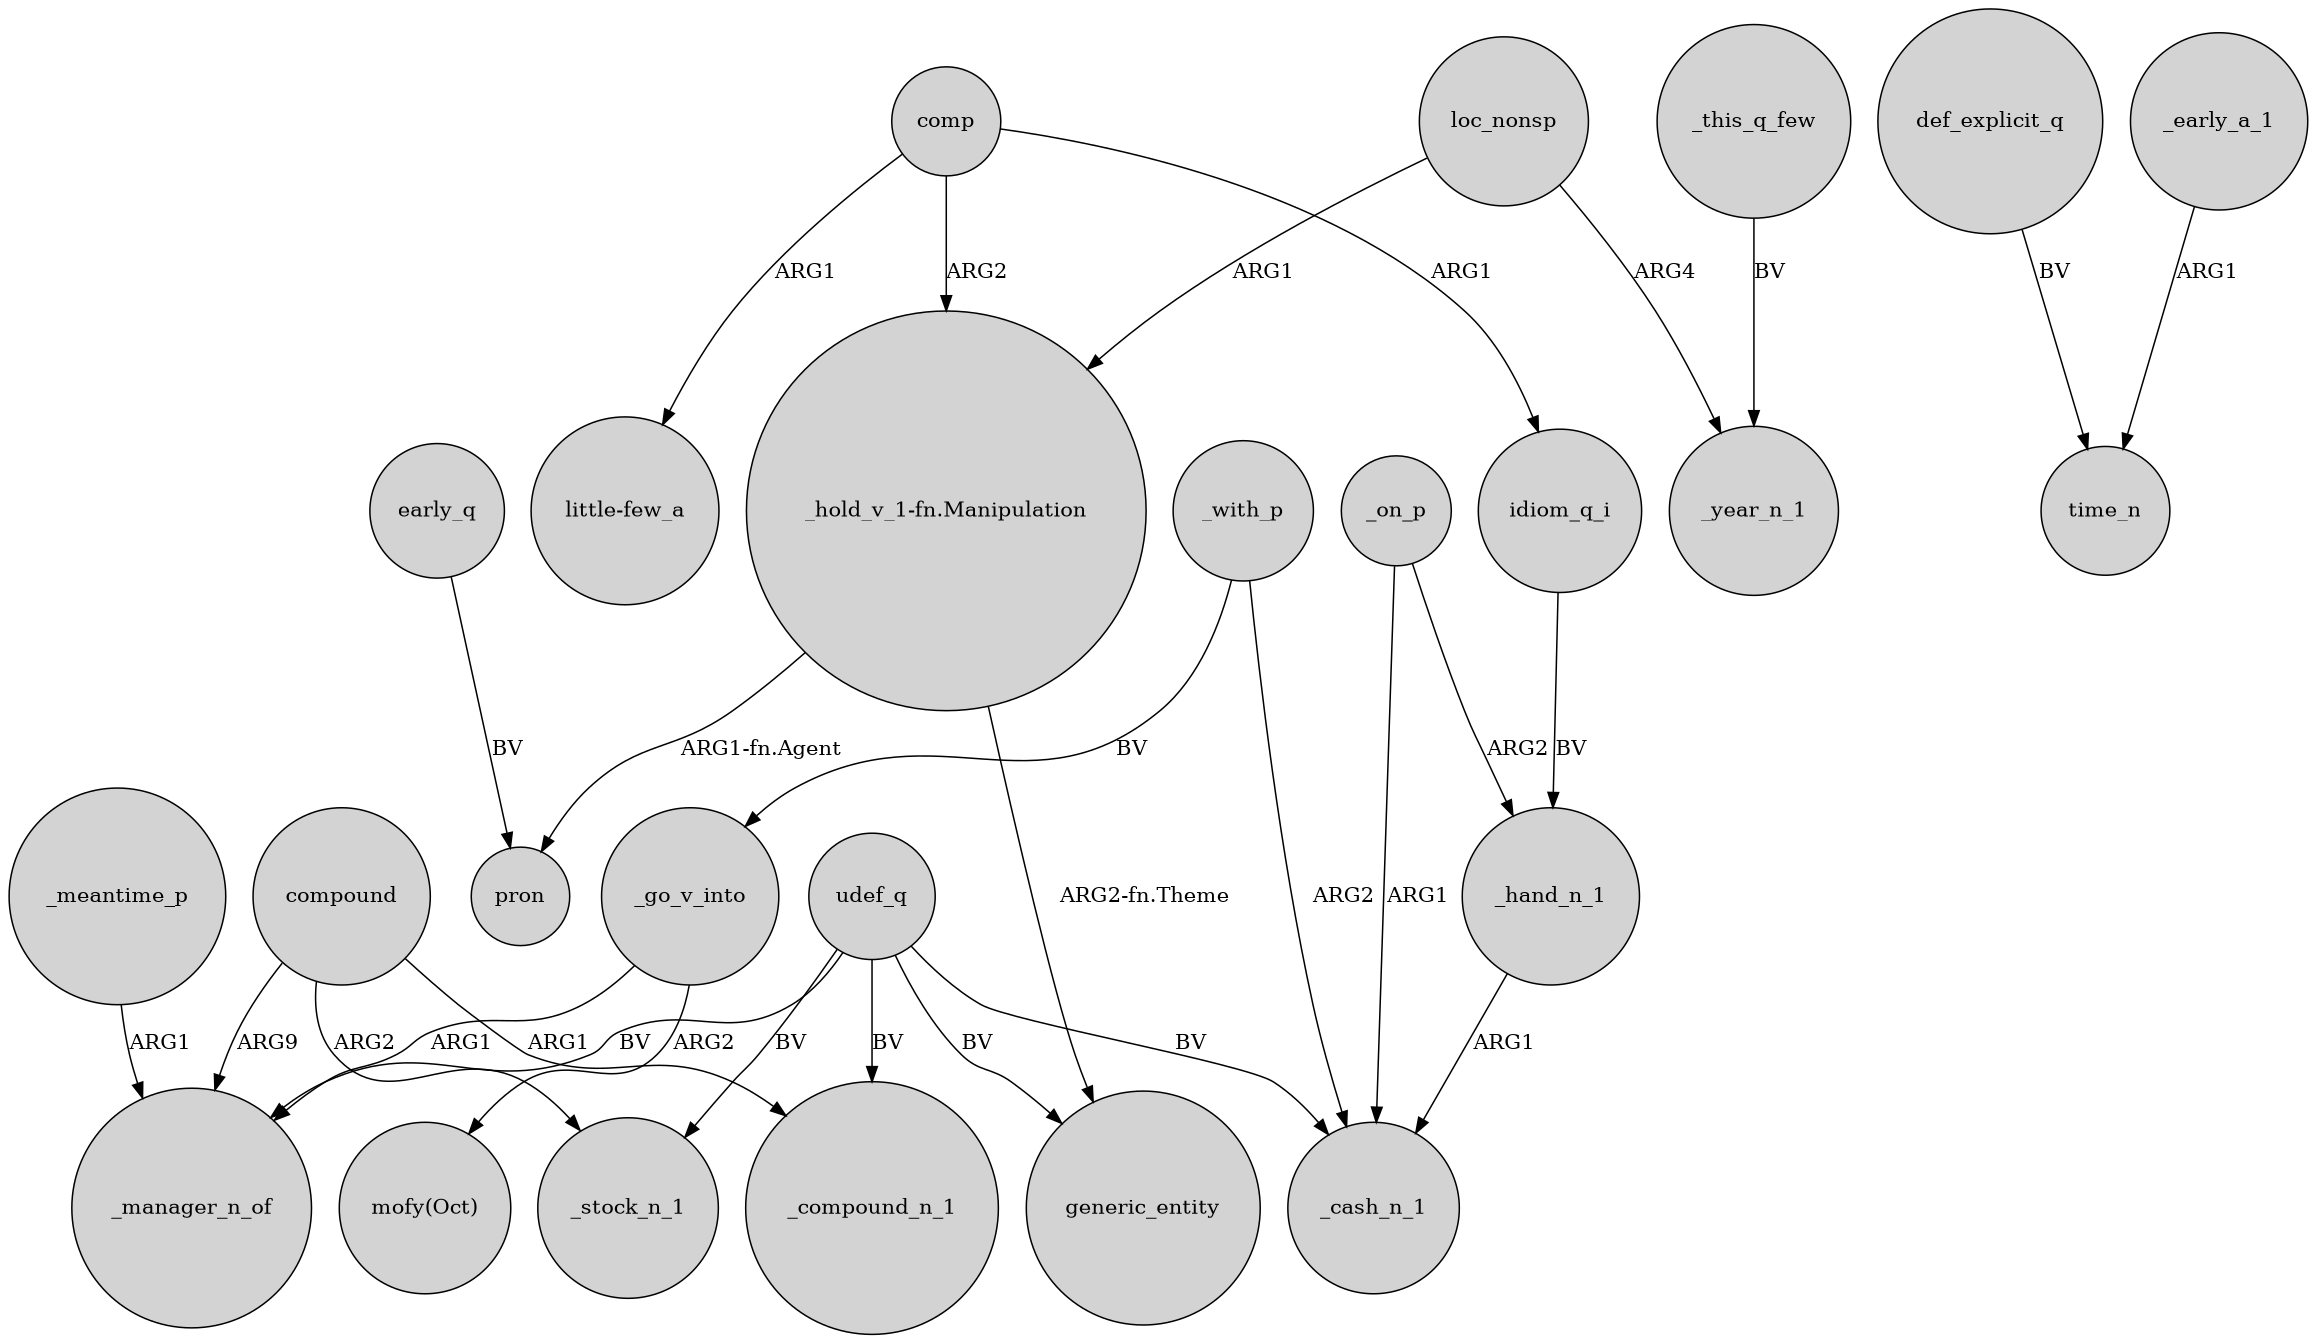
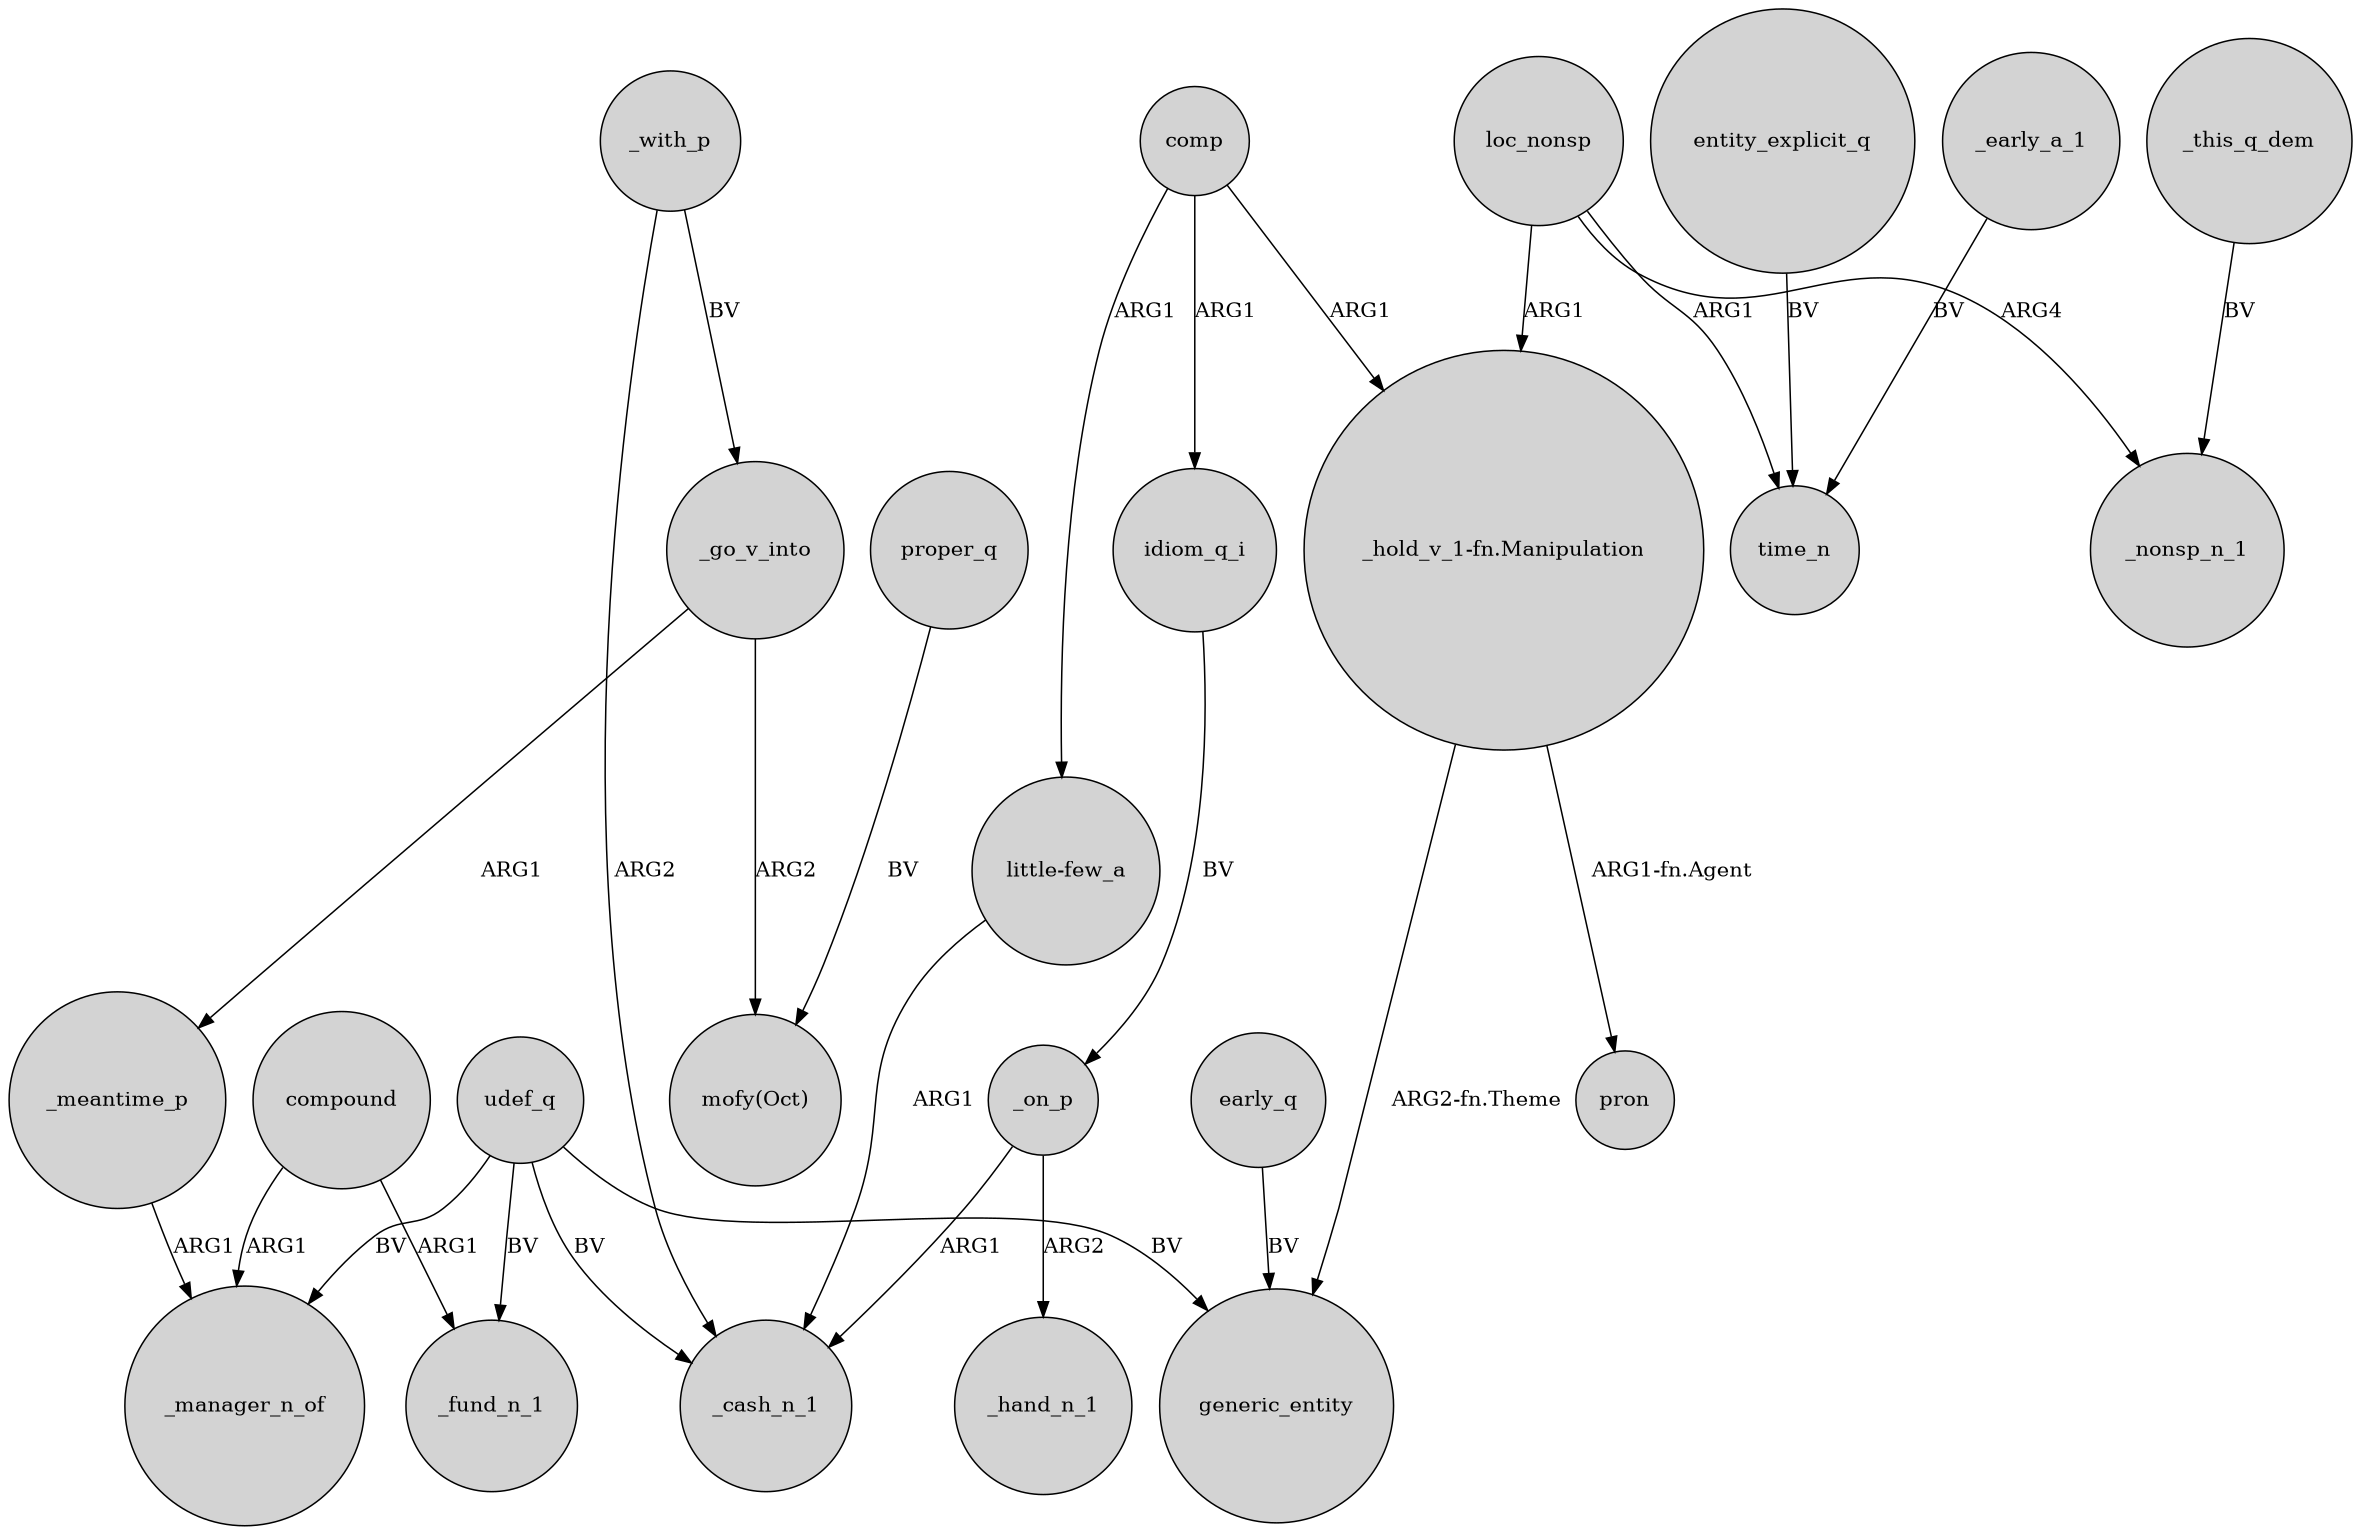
(1754, 121) -> (2249, 141)
(1990, 121) -> (1783, 141)
(977, 272) -> (1361, 312)
(2208, 272) -> (1949, 312)
none -> (1700, 328)
(1754, 511) -> (2187, 550)
none -> (949, 550)
(1556, 693) -> (1192, 855)
(479, 705) -> (1266, 1220)
(457, 1024) -> (449, 813)
(268, 1043) -> (277, 1247)
(1465, 1047) -> (875, 1104)
(628, 1208) -> none
(872, 1208) -> (492, 1406)
